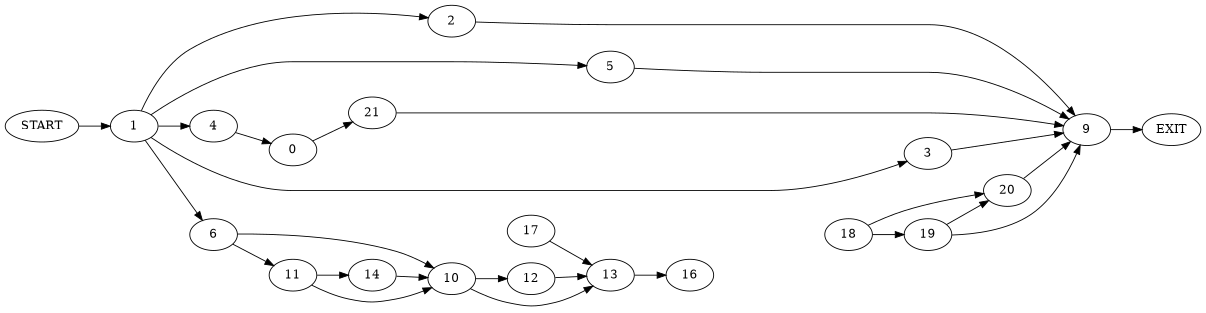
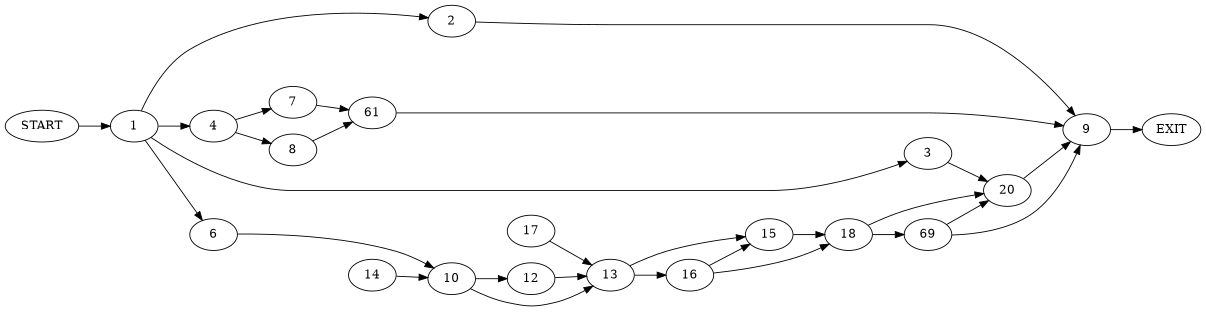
(610, 67) -> none
none -> (293, 102)
(372, 113) -> (372, 113)
(1003, 142) -> (964, 170)
(293, 150) -> (293, 150)
none -> (769, 235)
(928, 235) -> (928, 235)
none -> (769, 264)
(293, 275) -> none
